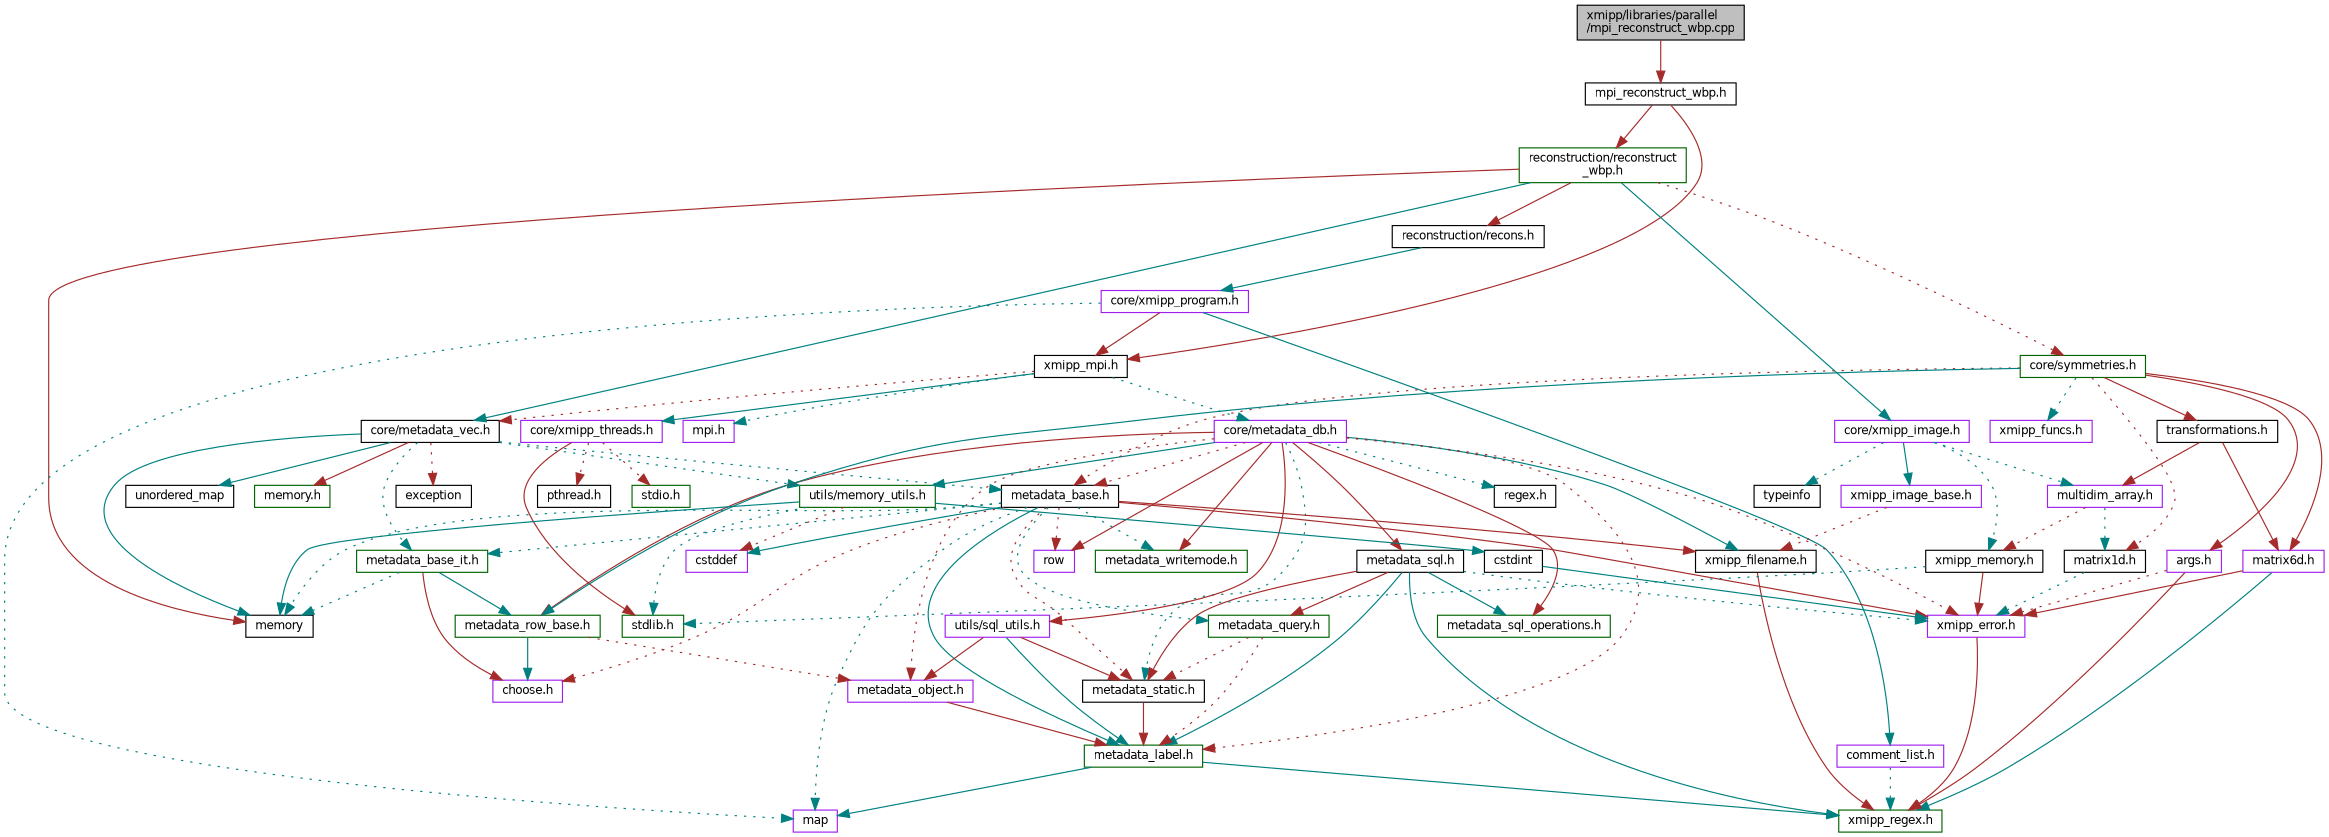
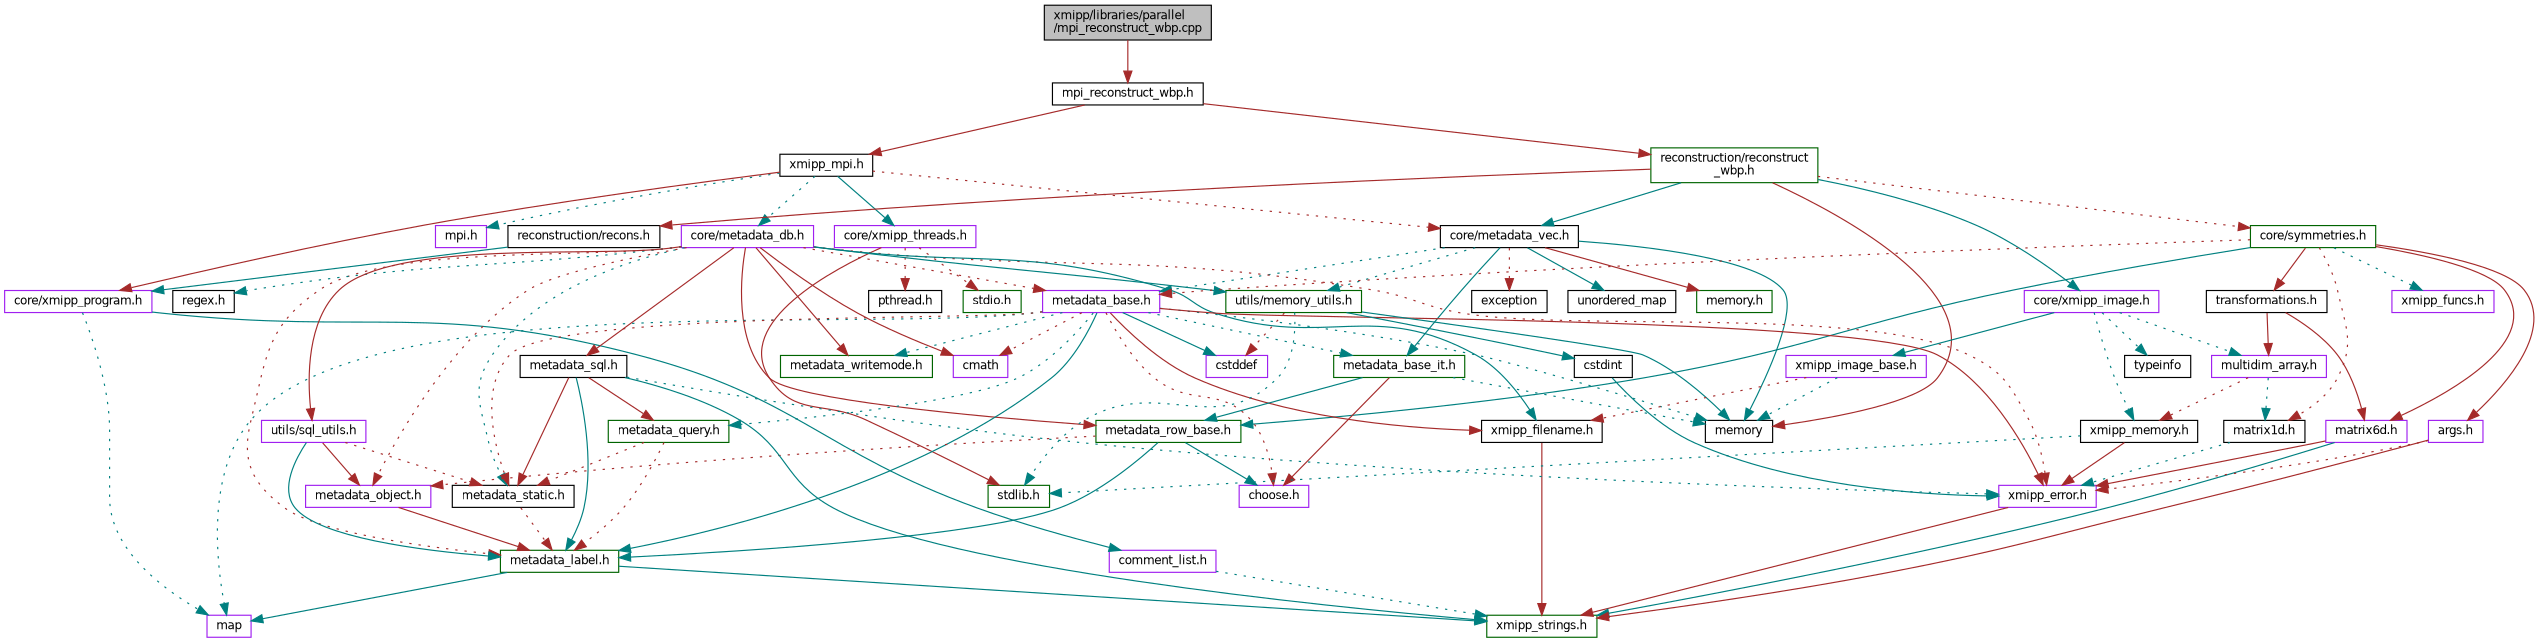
(1133, 331) -> (454, 220)
none -> (1803, 396)
(384, 489) -> (1456, 296)
(1060, 496) -> (1101, 302)
none -> (933, 533)
(1054, 561) -> (981, 366)
(1524, 626) -> none
(1065, 656) -> (408, 462)
(1143, 718) -> (533, 524)
(1890, 821) -> (1542, 626)
